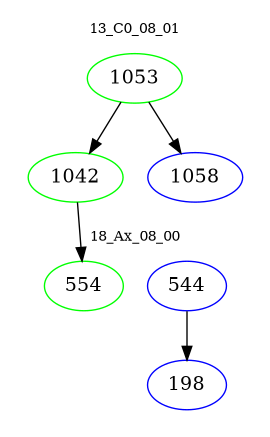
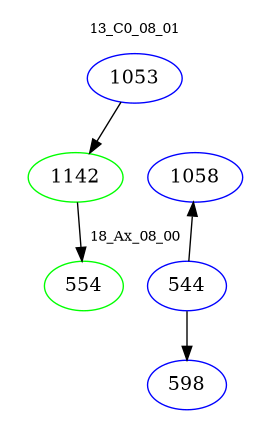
(135, 78) -> (135, 78)
(161, 122) -> (191, 239)
(76, 177) -> (76, 177)
(187, 385) -> (187, 385)
